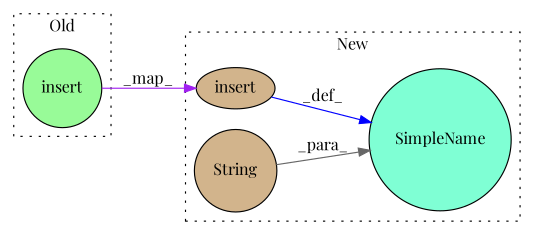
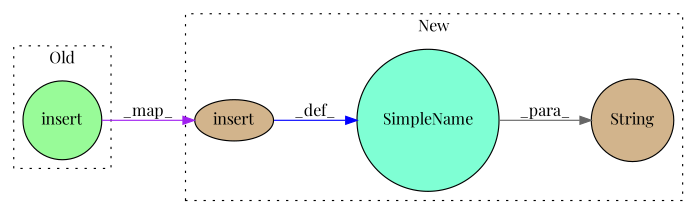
(317, 158) -> (540, 120)
